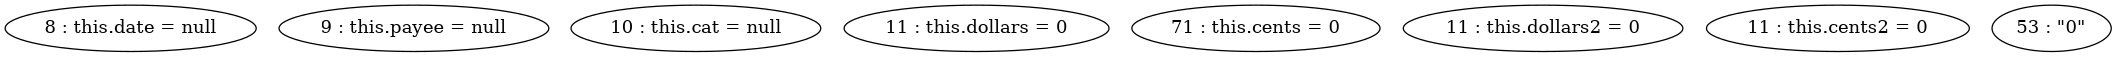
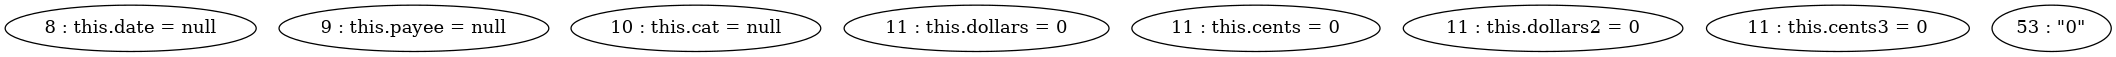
(1256, 28) -> (1256, 28)
(1838, 28) -> (1838, 28)
